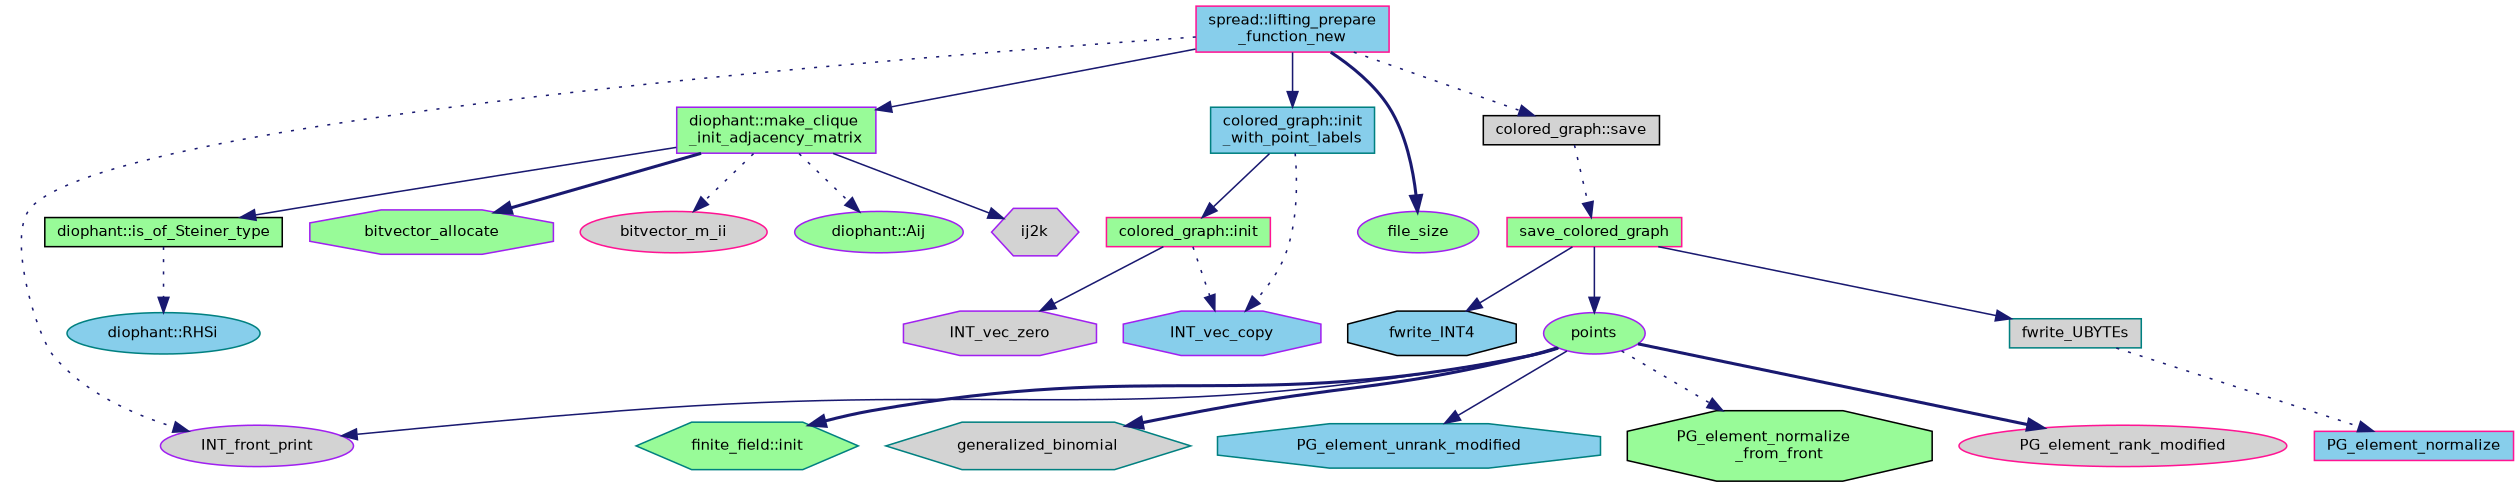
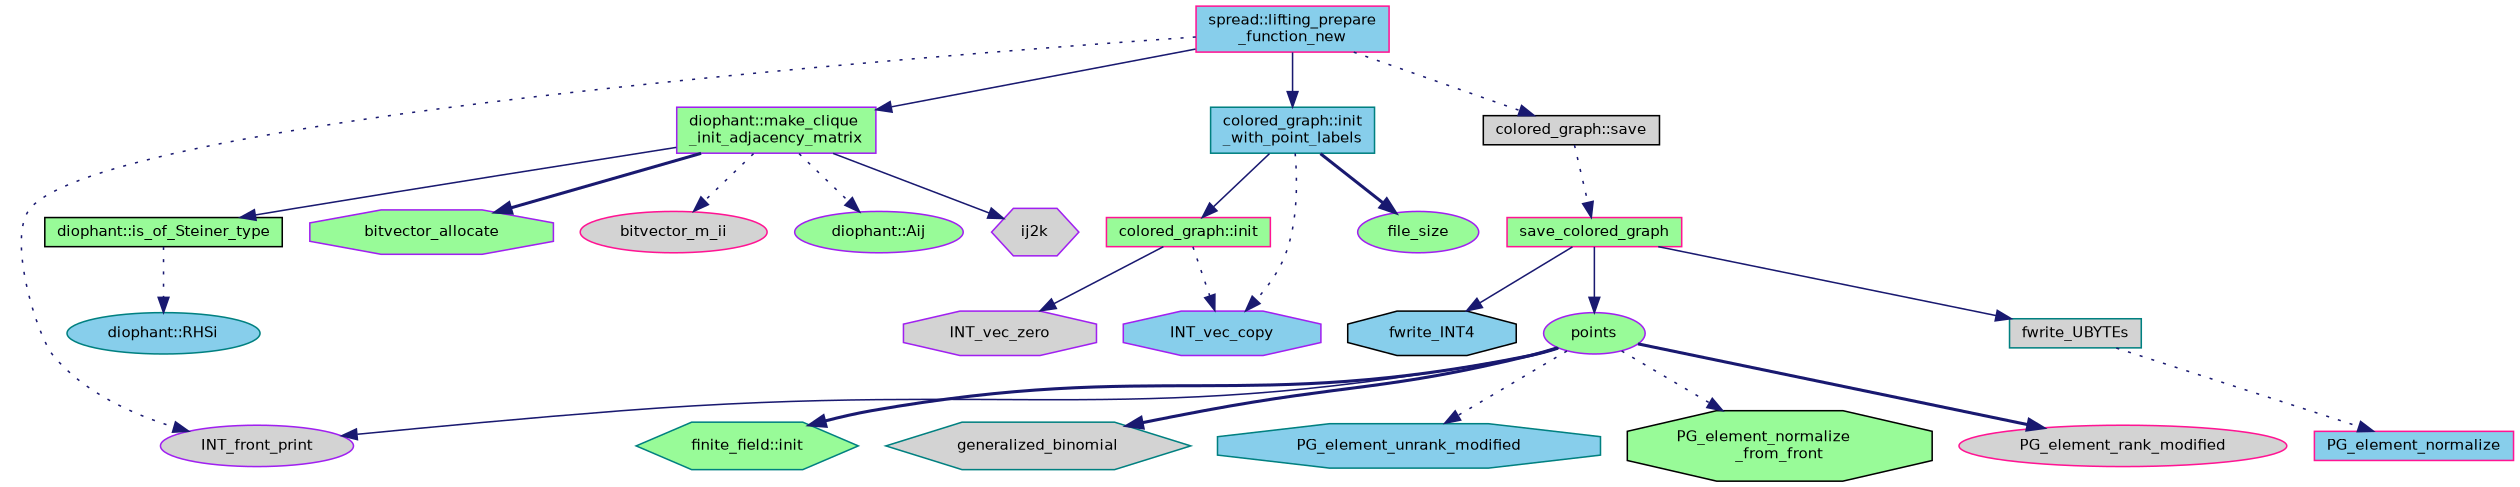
(1392, 113) -> (1352, 178)
(1513, 383) -> (1513, 383)
